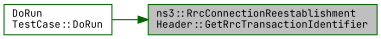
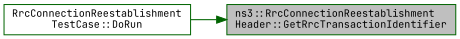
(58, 20) -> (97, 20)
